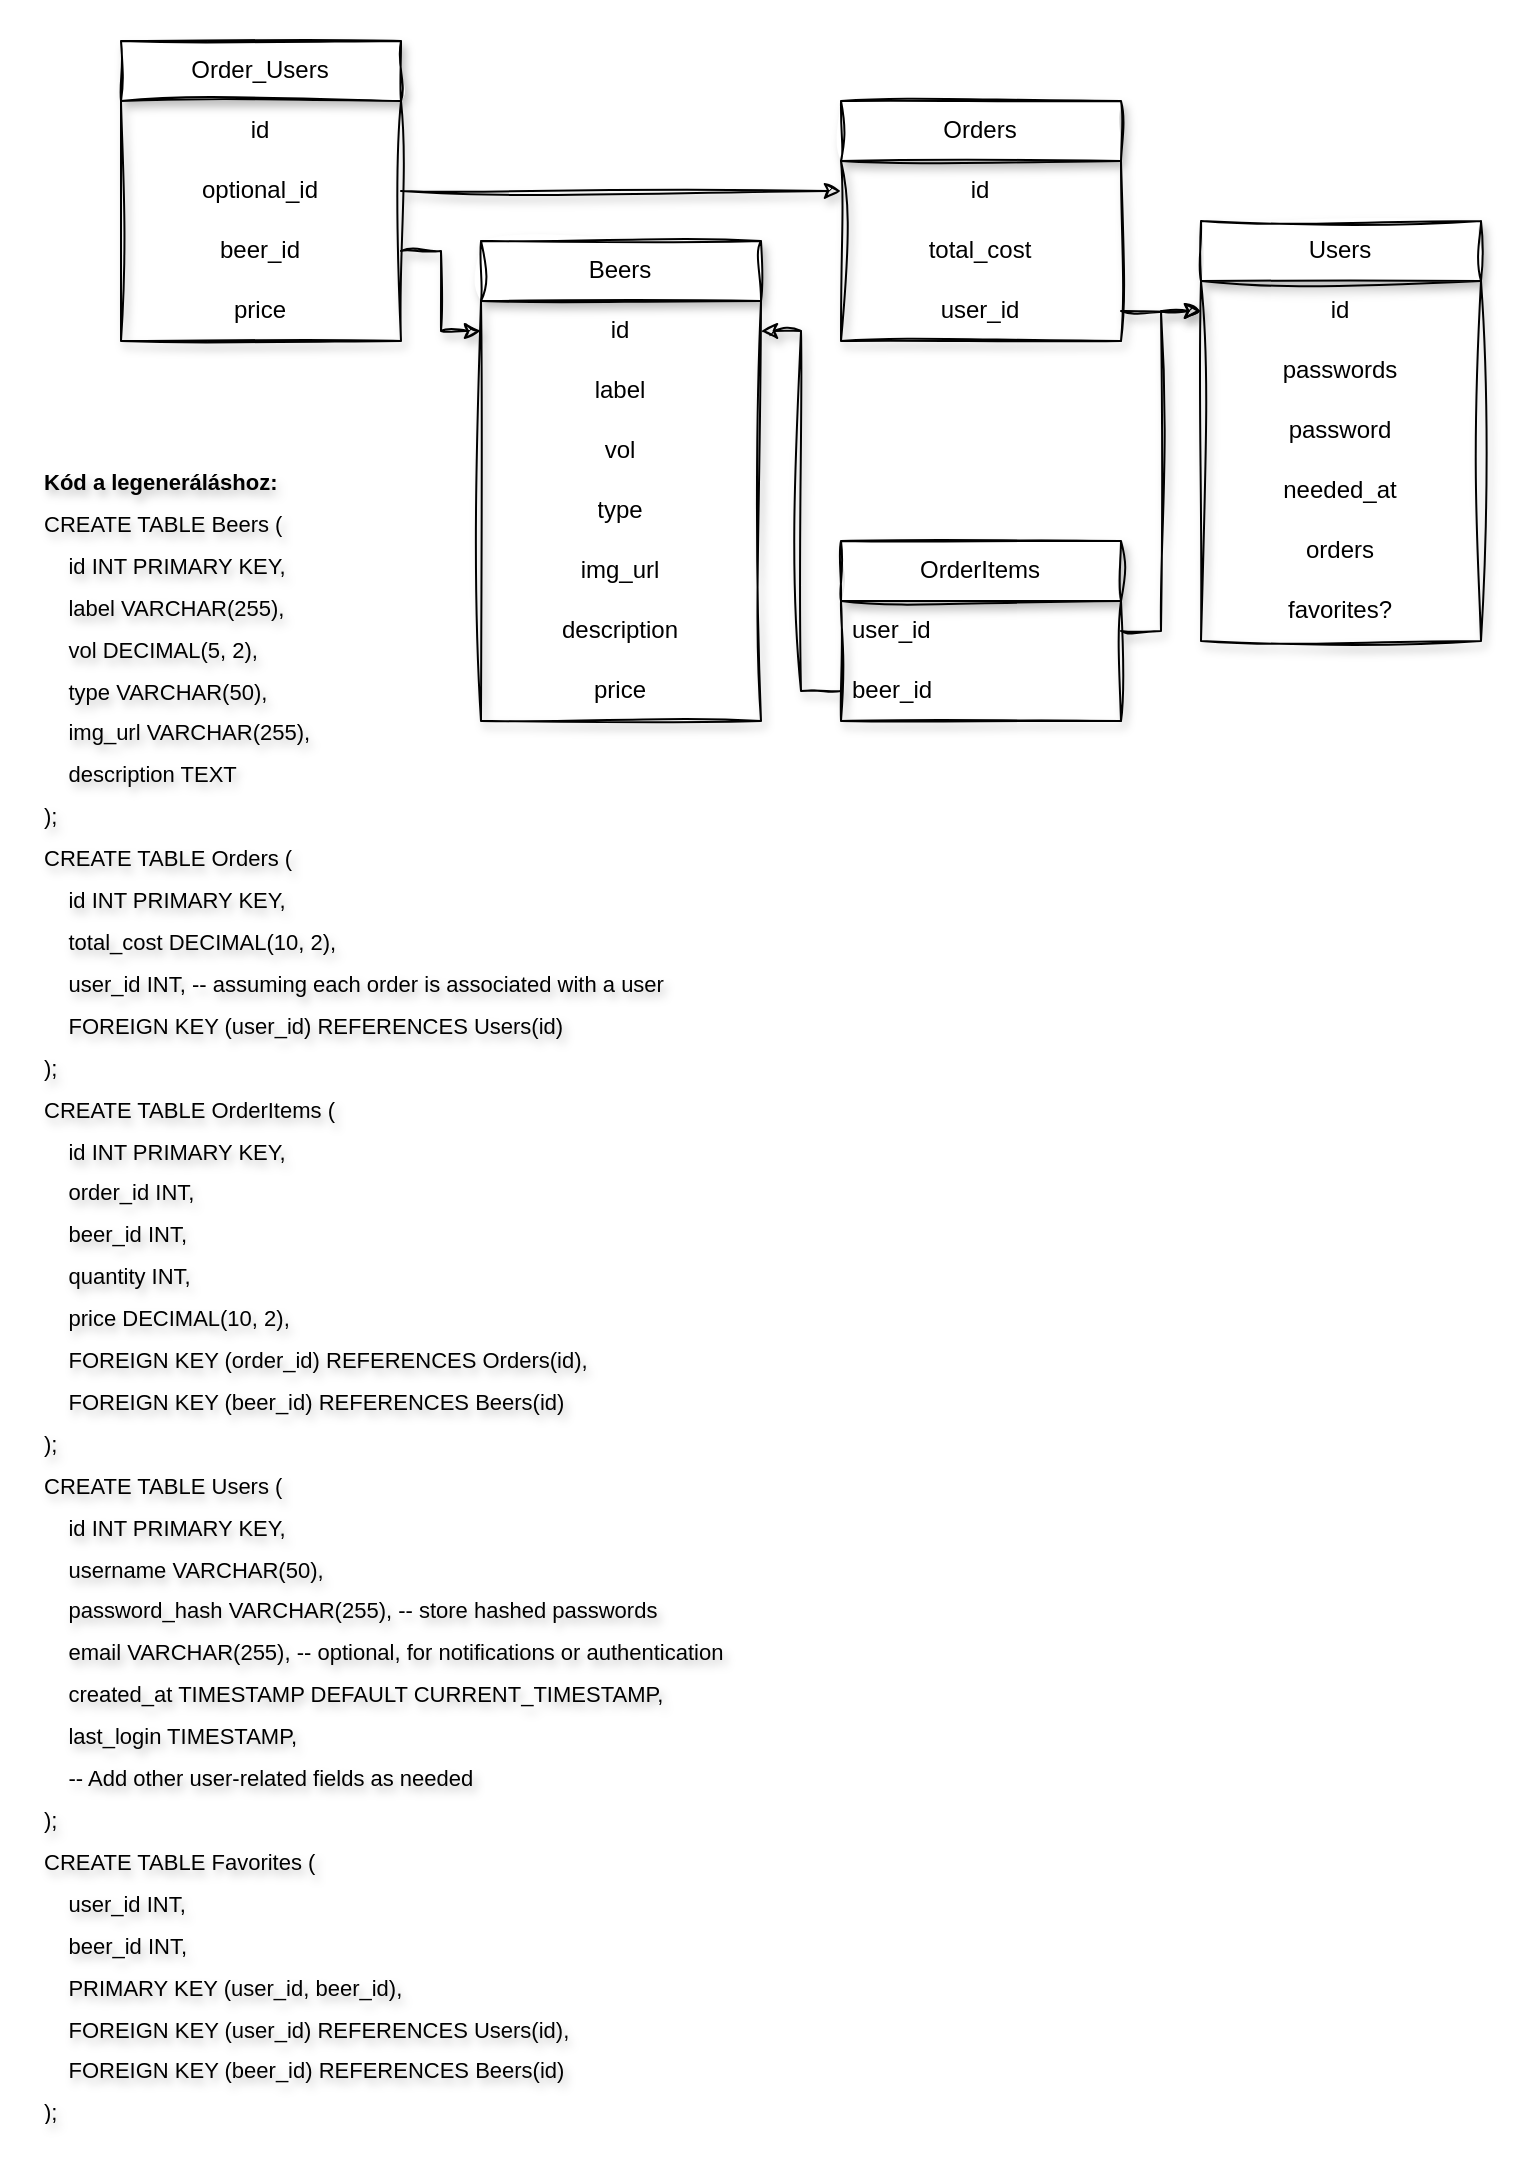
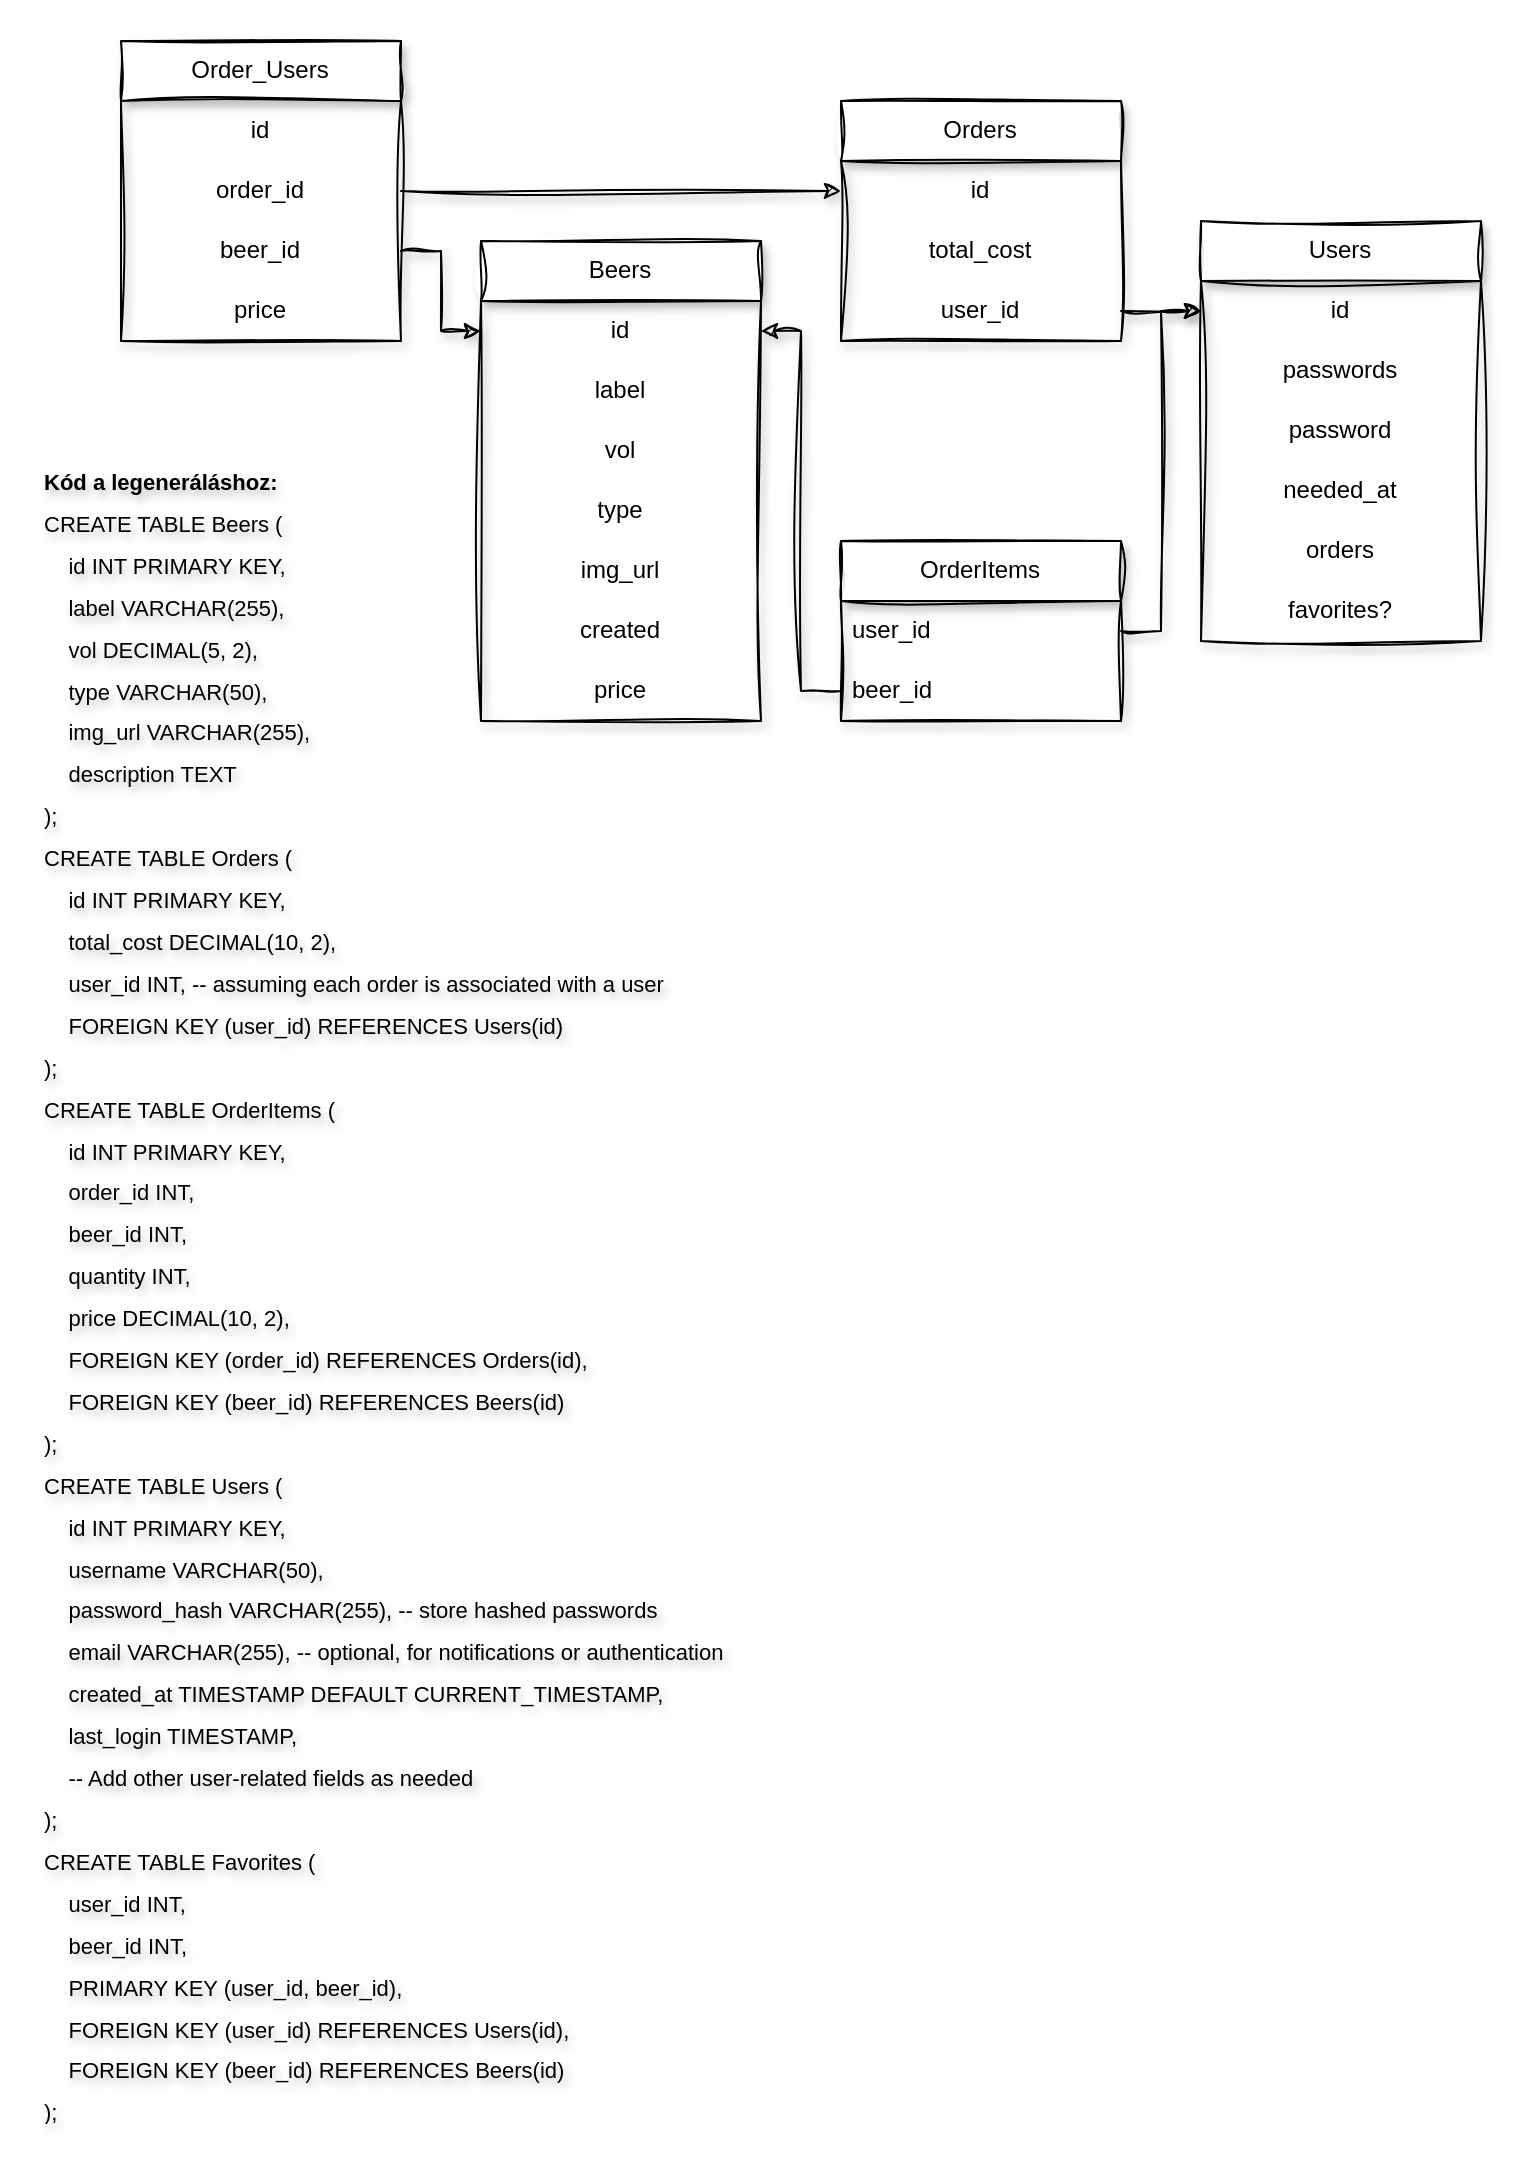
(261, 191) -> (261, 191)
(621, 631) -> (621, 631)
